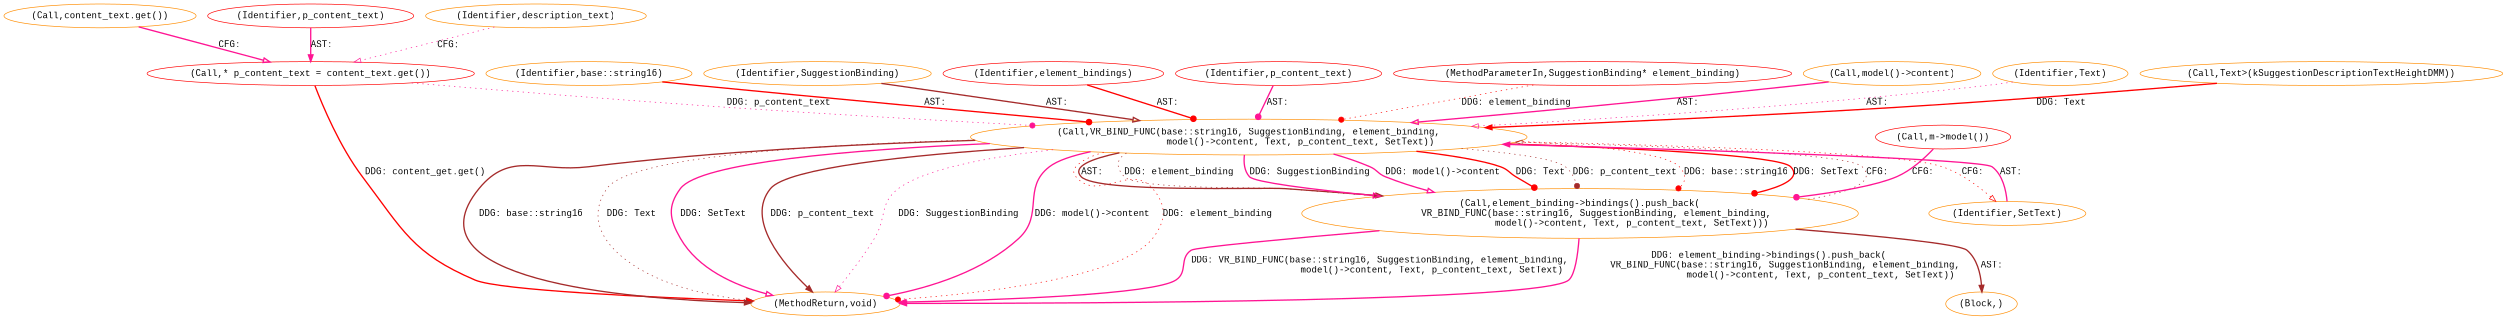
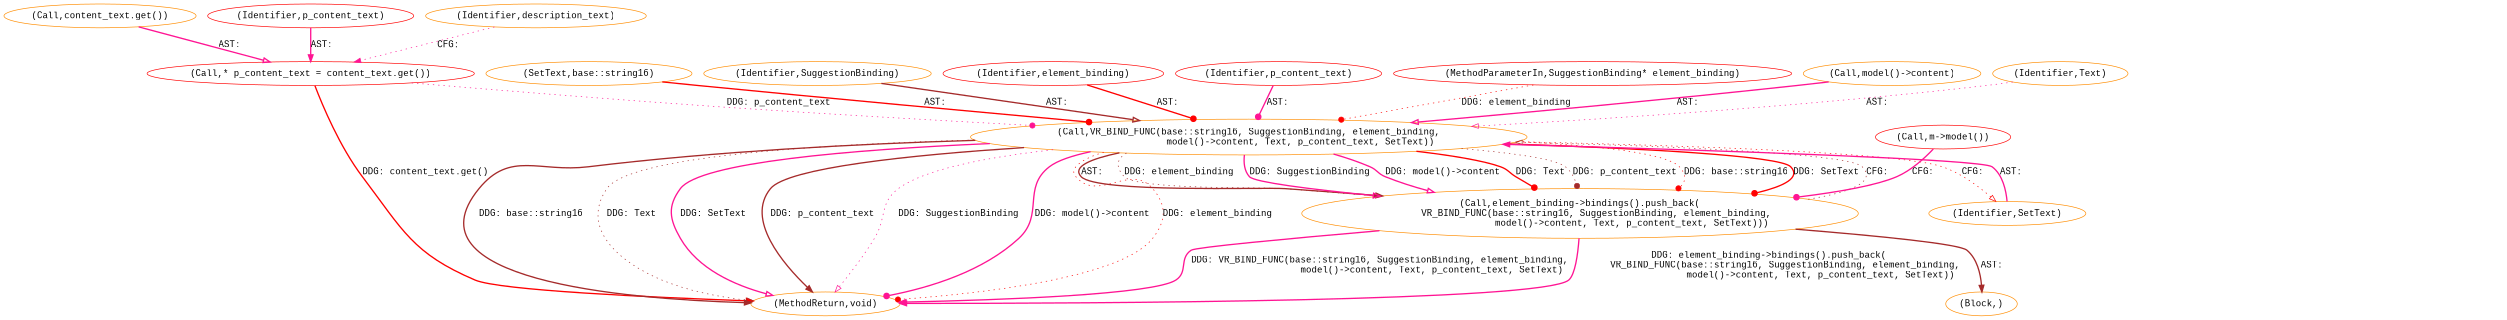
(428, 44) -> (428, 44)
(233, 45) -> (233, 45)
(589, 74) -> (589, 74)
(1053, 74) -> (1053, 74)
(2321, 74) -> none
(425, 172) -> (425, 172)
